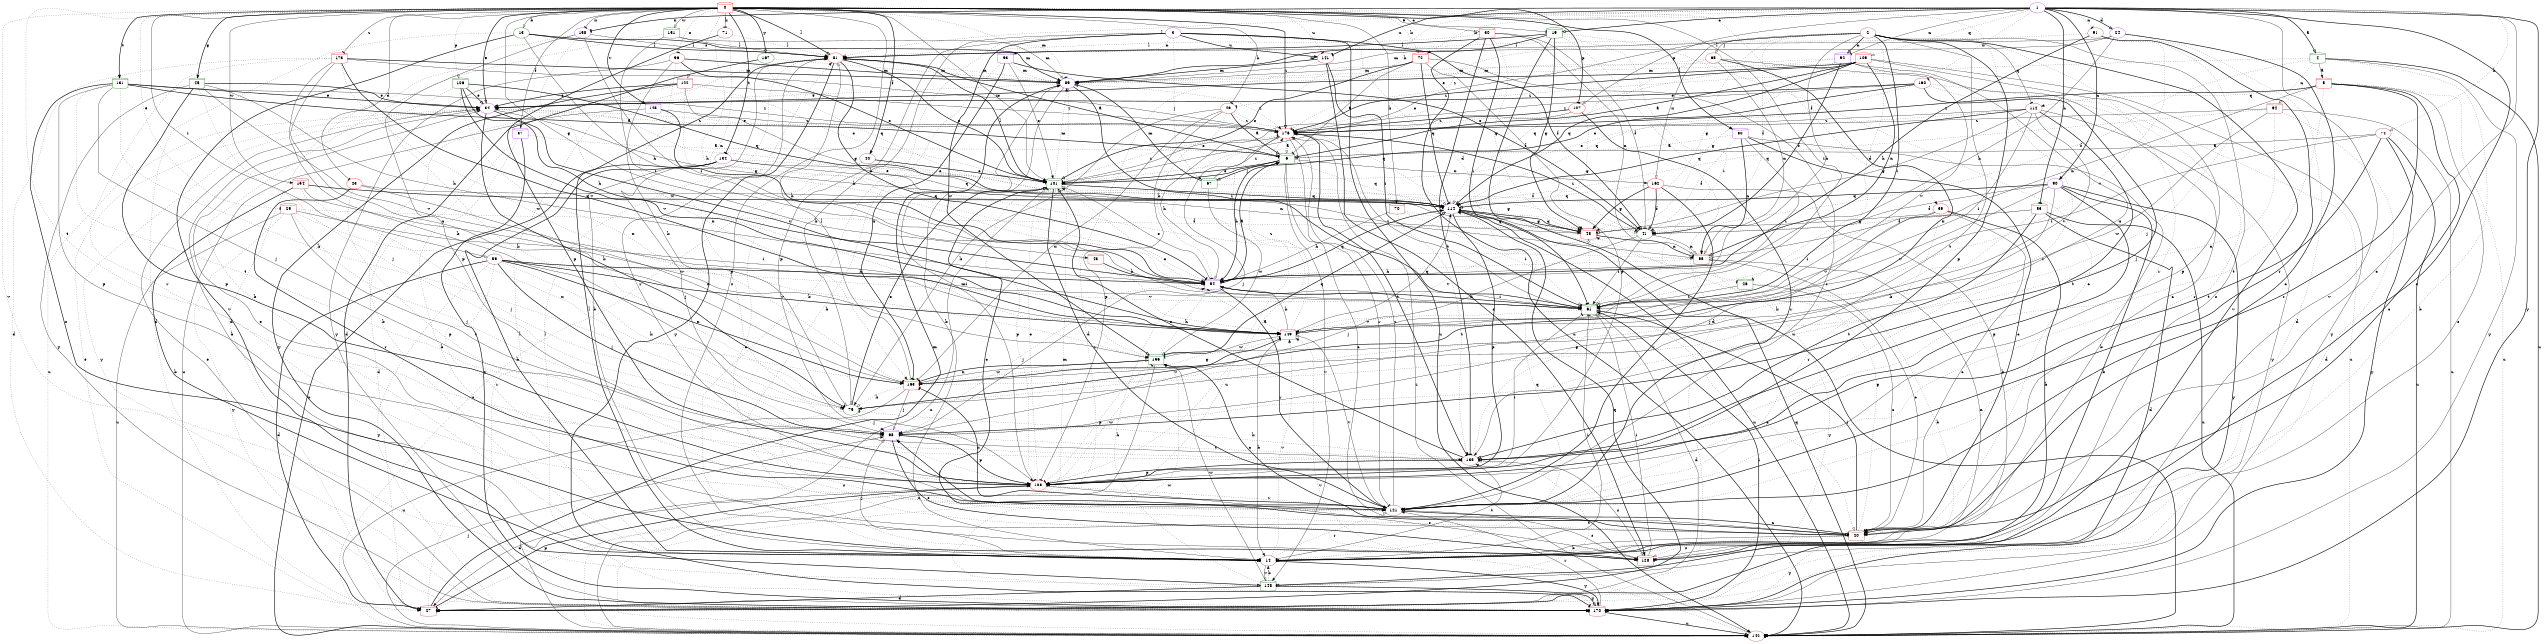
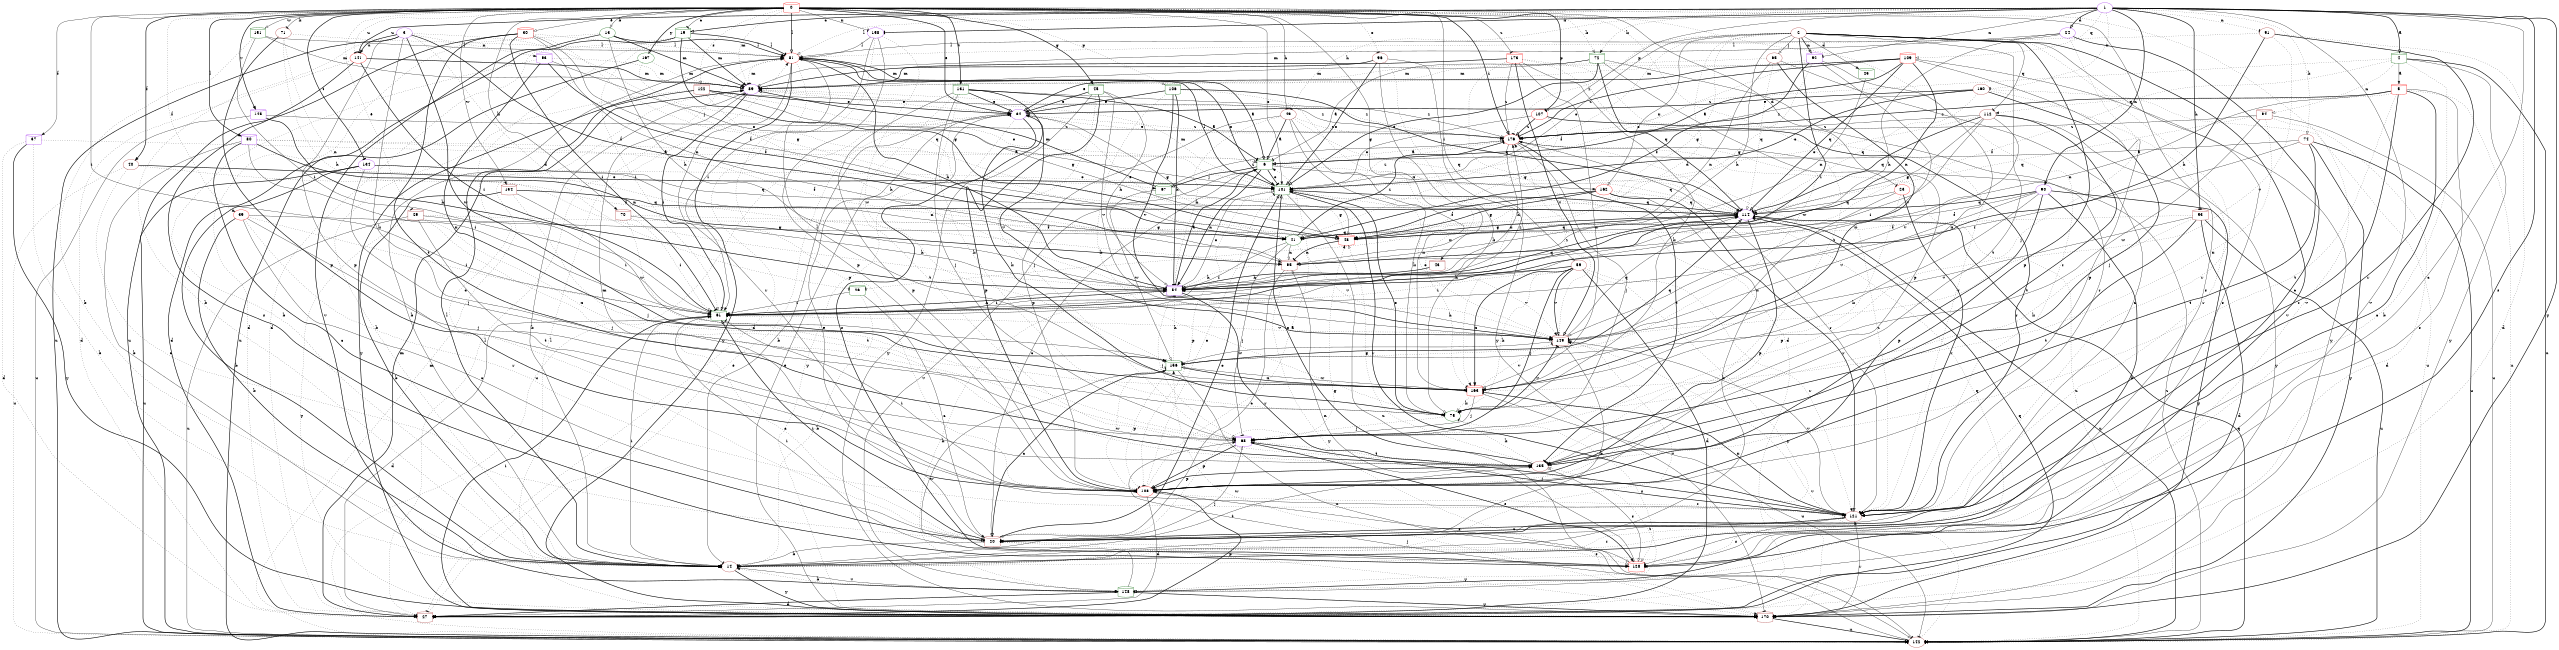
(1420, 58) -> (1597, 58)
none -> (1867, 74)
(1485, 158) -> (1395, 166)
(1391, 309) -> (1860, 237)
(1207, 360) -> (1519, 366)
